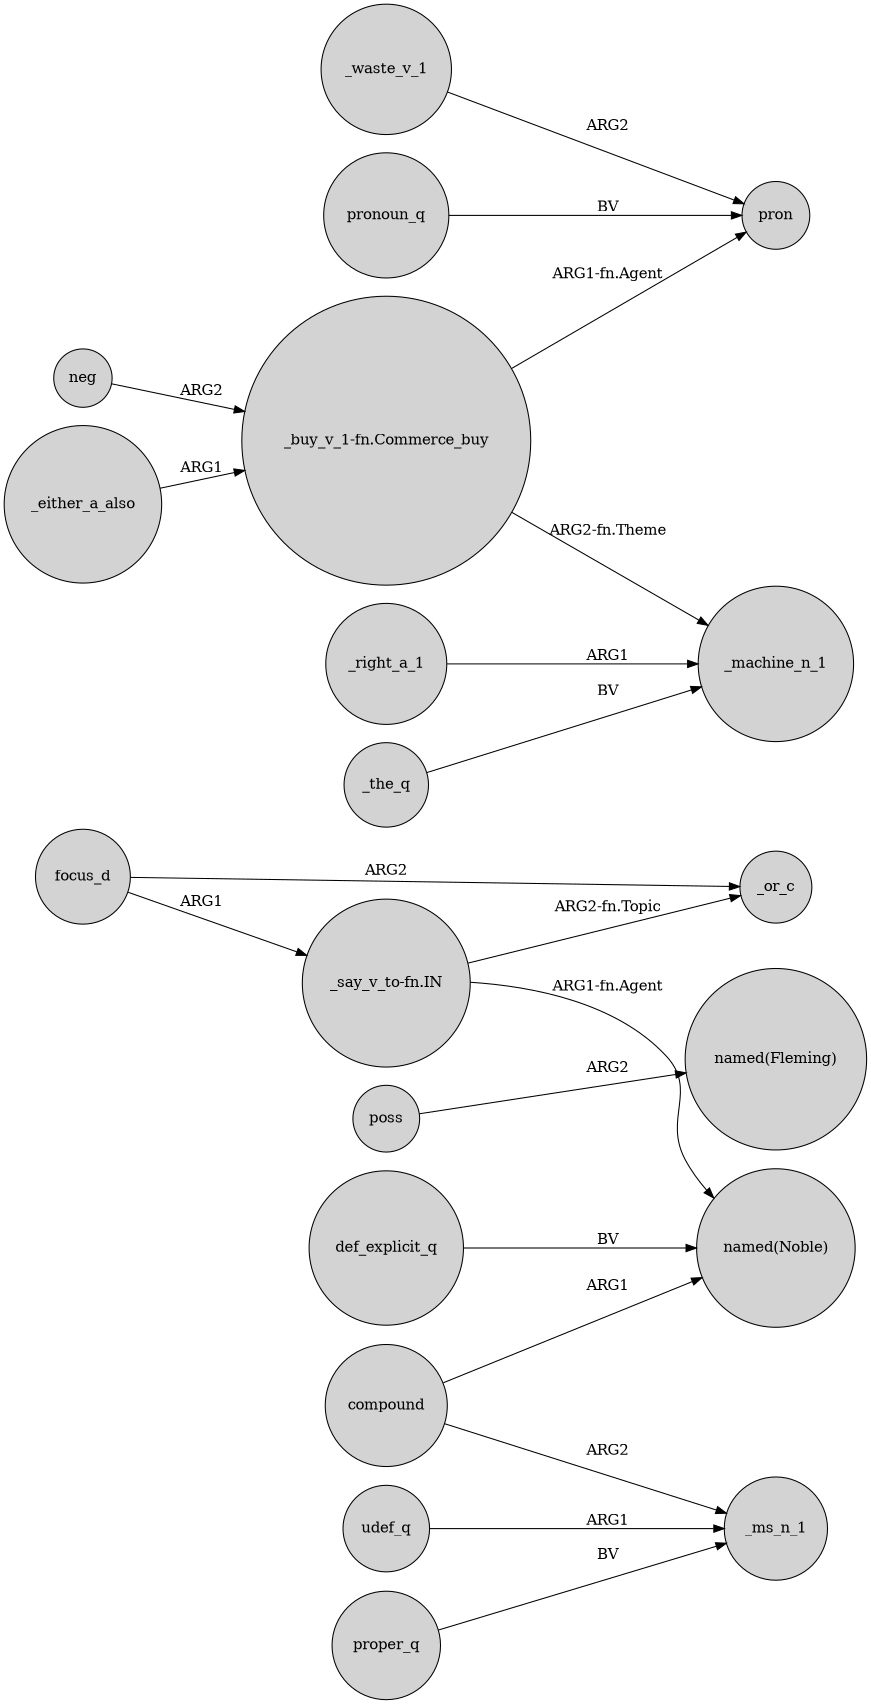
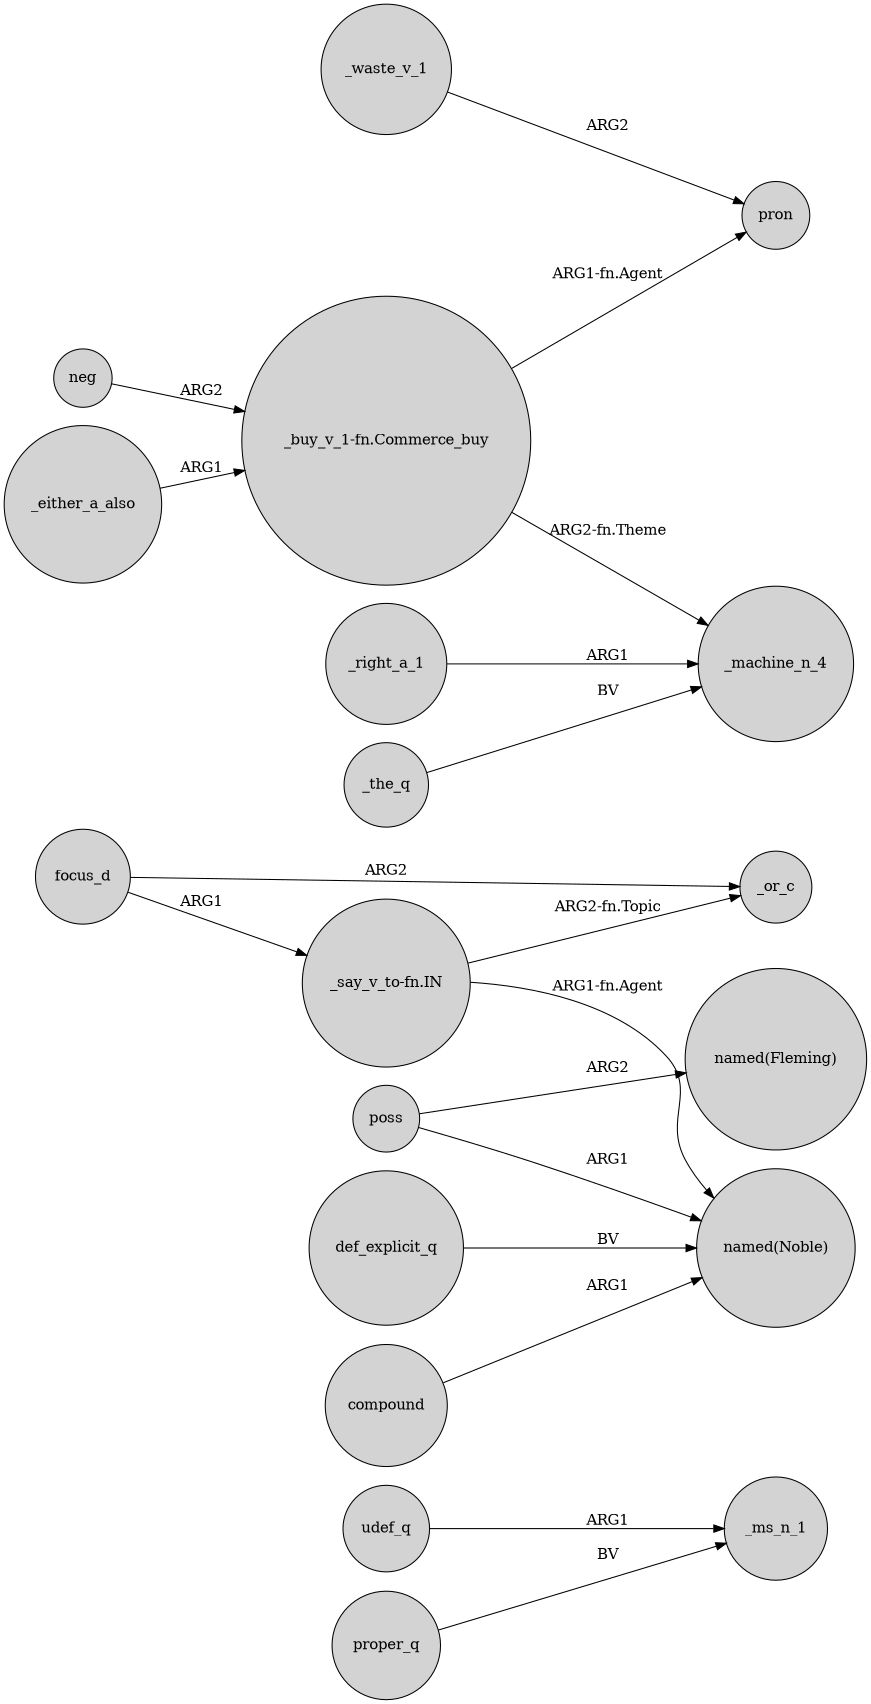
(386, 215) -> none
(776, 664) -> (776, 664)
none -> (556, 1170)
(581, 1467) -> none
